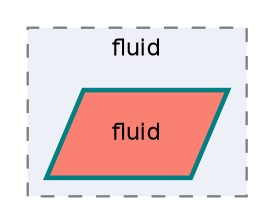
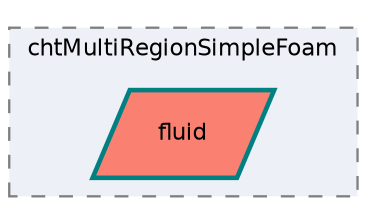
(137, 50) -> (183, 50)
